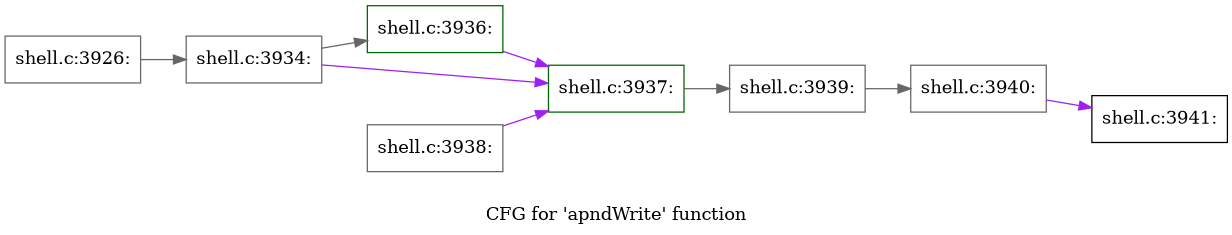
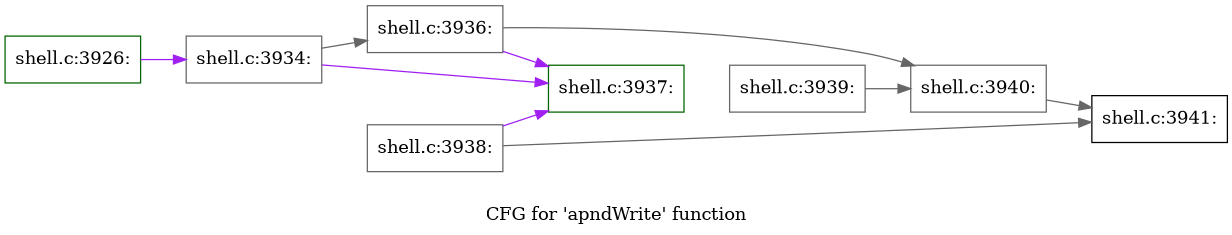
(435, 29) -> (435, 29)
none -> (704, 34)
(73, 60) -> (73, 60)
(157, 60) -> (157, 60)
(700, 89) -> none
(1063, 103) -> (1063, 103)
none -> (791, 135)
